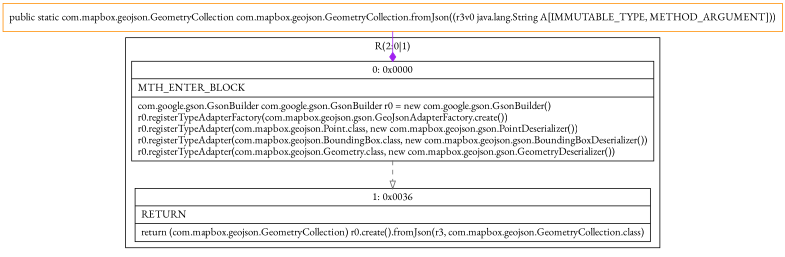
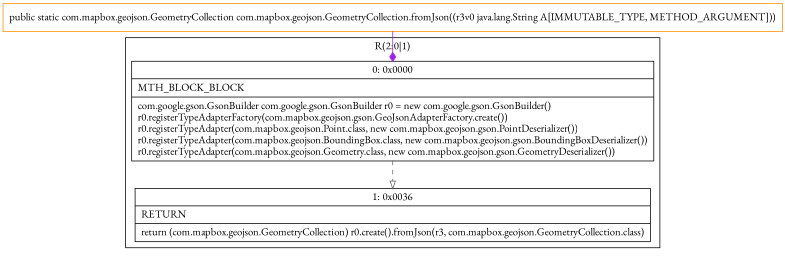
(192, 88) -> (191, 88)
